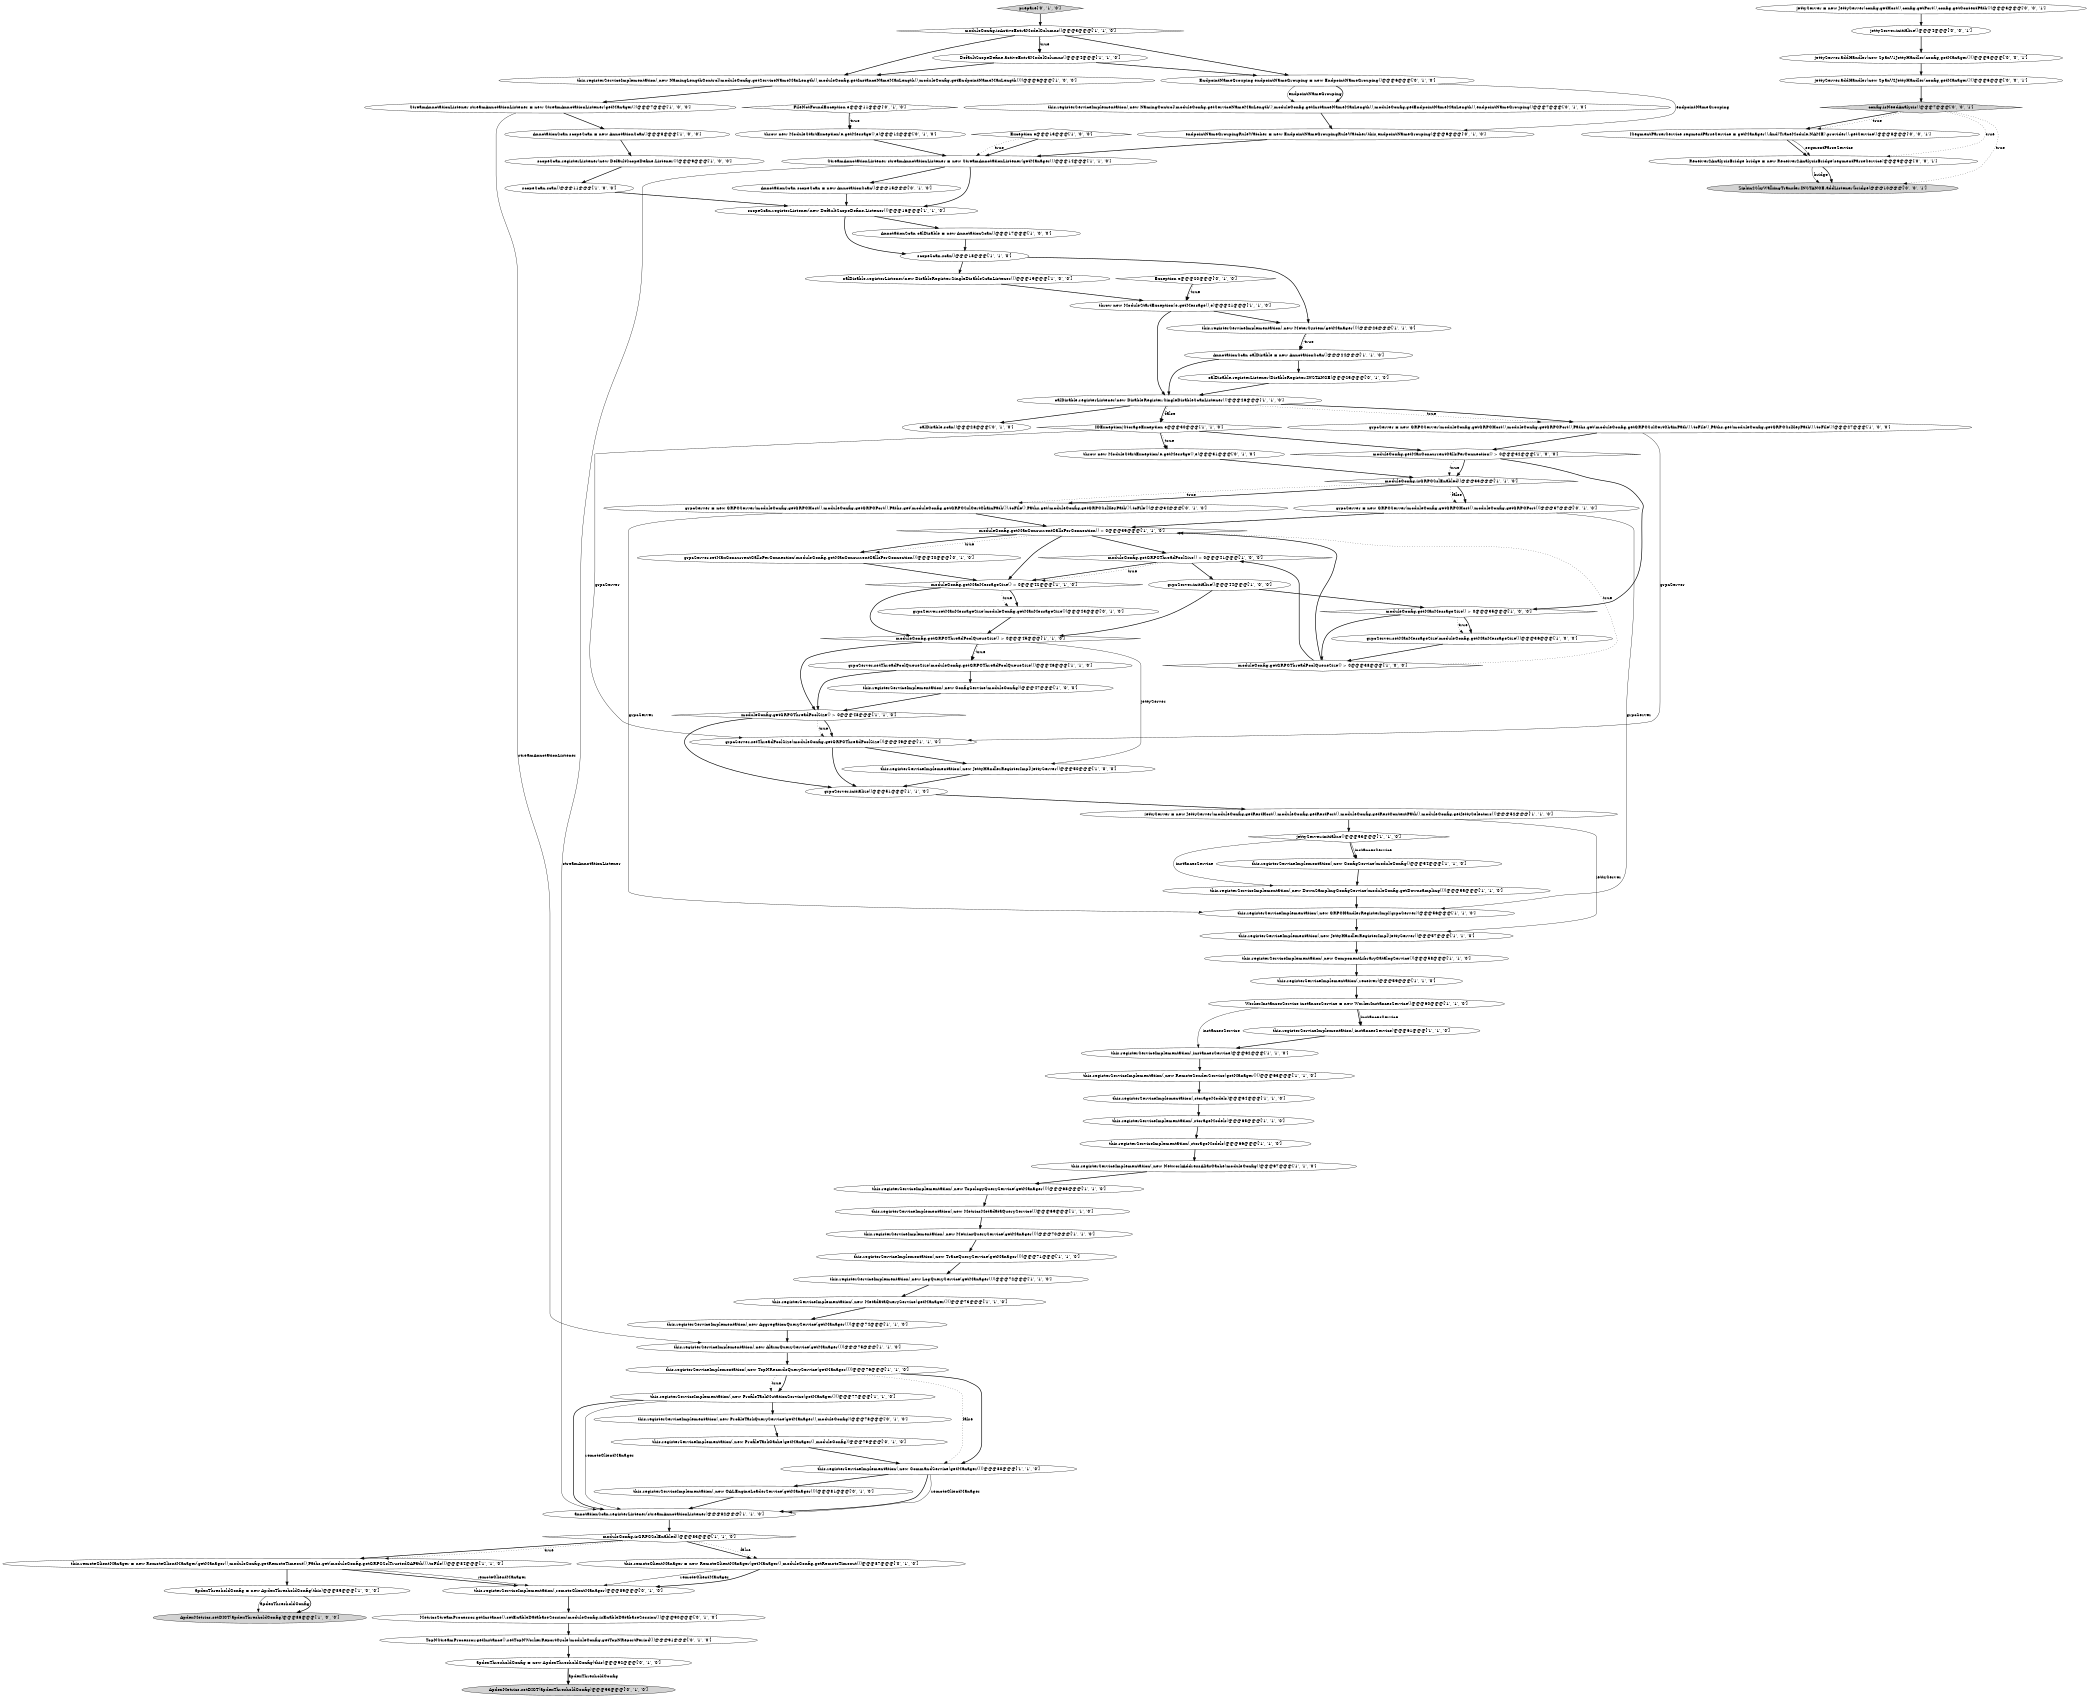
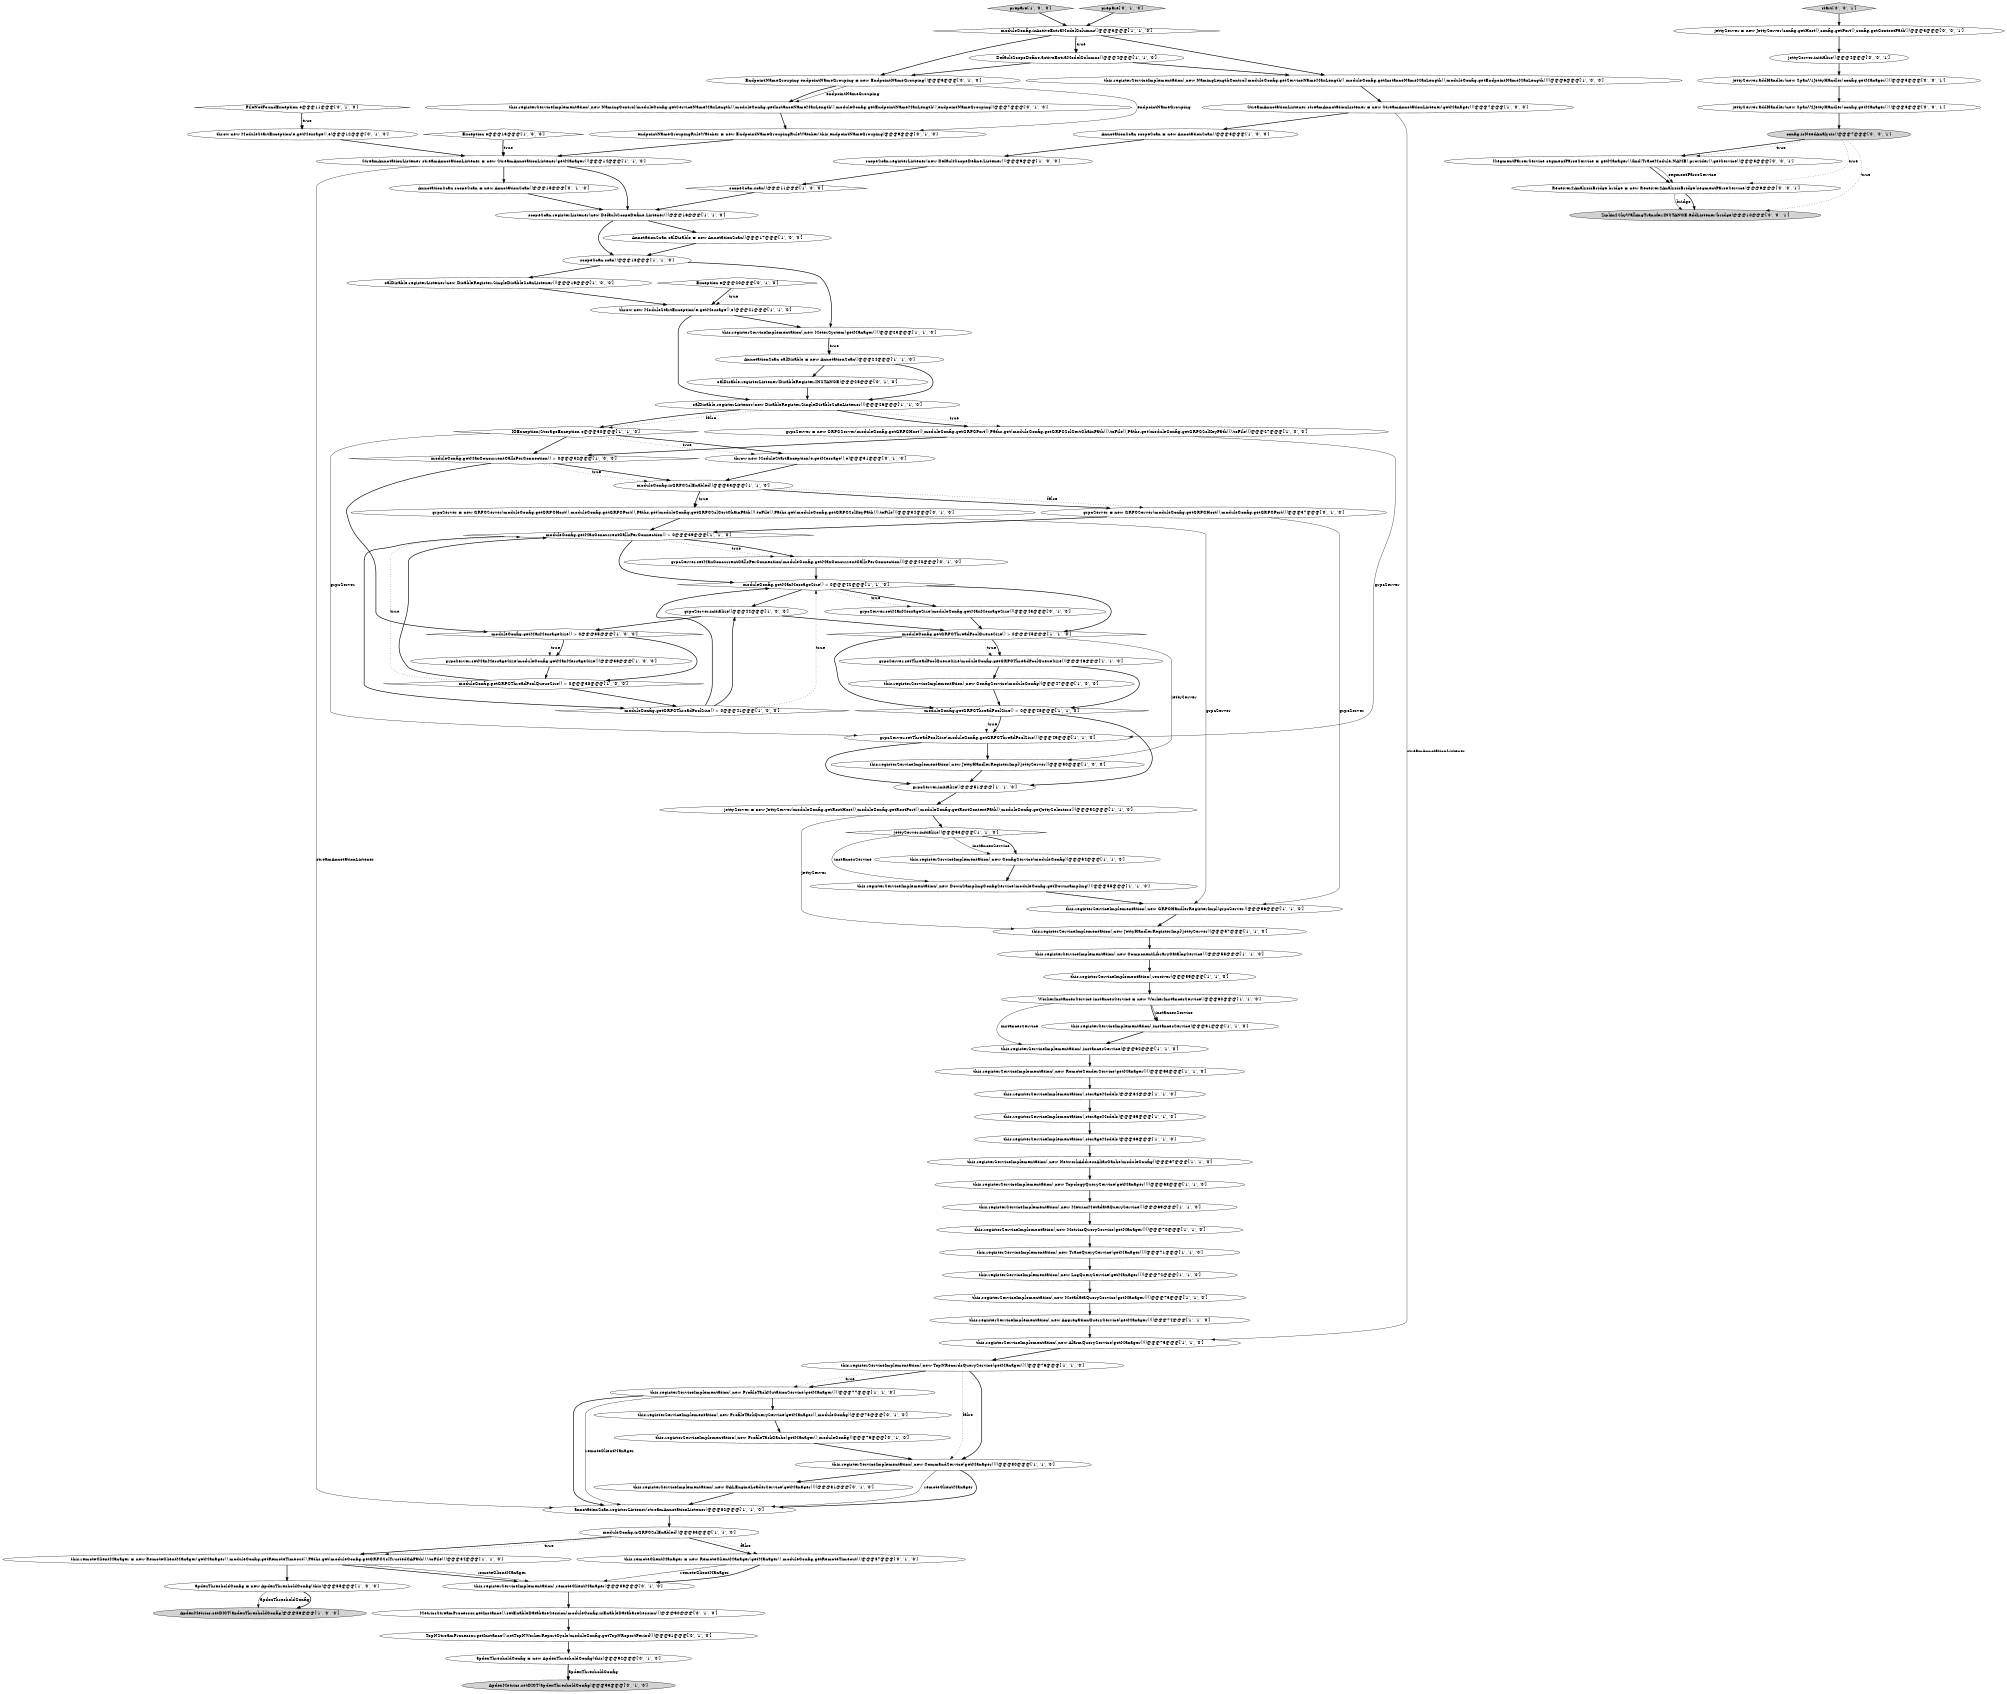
none -> (1031, 8)
none -> (1839, 8)
(1921, 107) -> (1839, 134)
(569, 188) -> (776, 188)
(967, 427) -> none
(1451, 481) -> (703, 486)
none -> (778, 598)
(669, 1537) -> (669, 1533)
